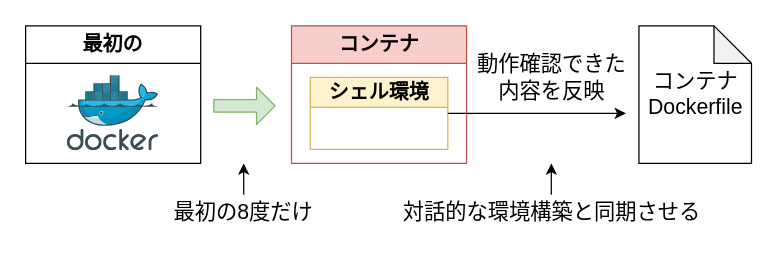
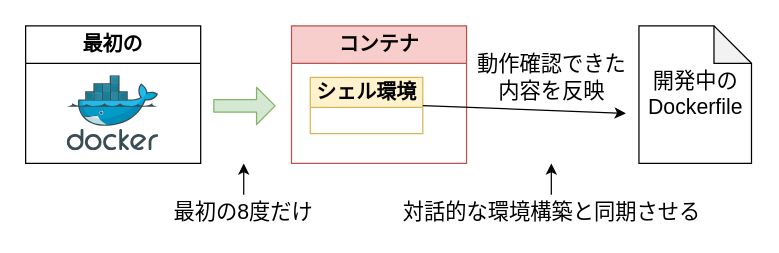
(696, 94) -> (696, 94)
(379, 113) -> (366, 105)
